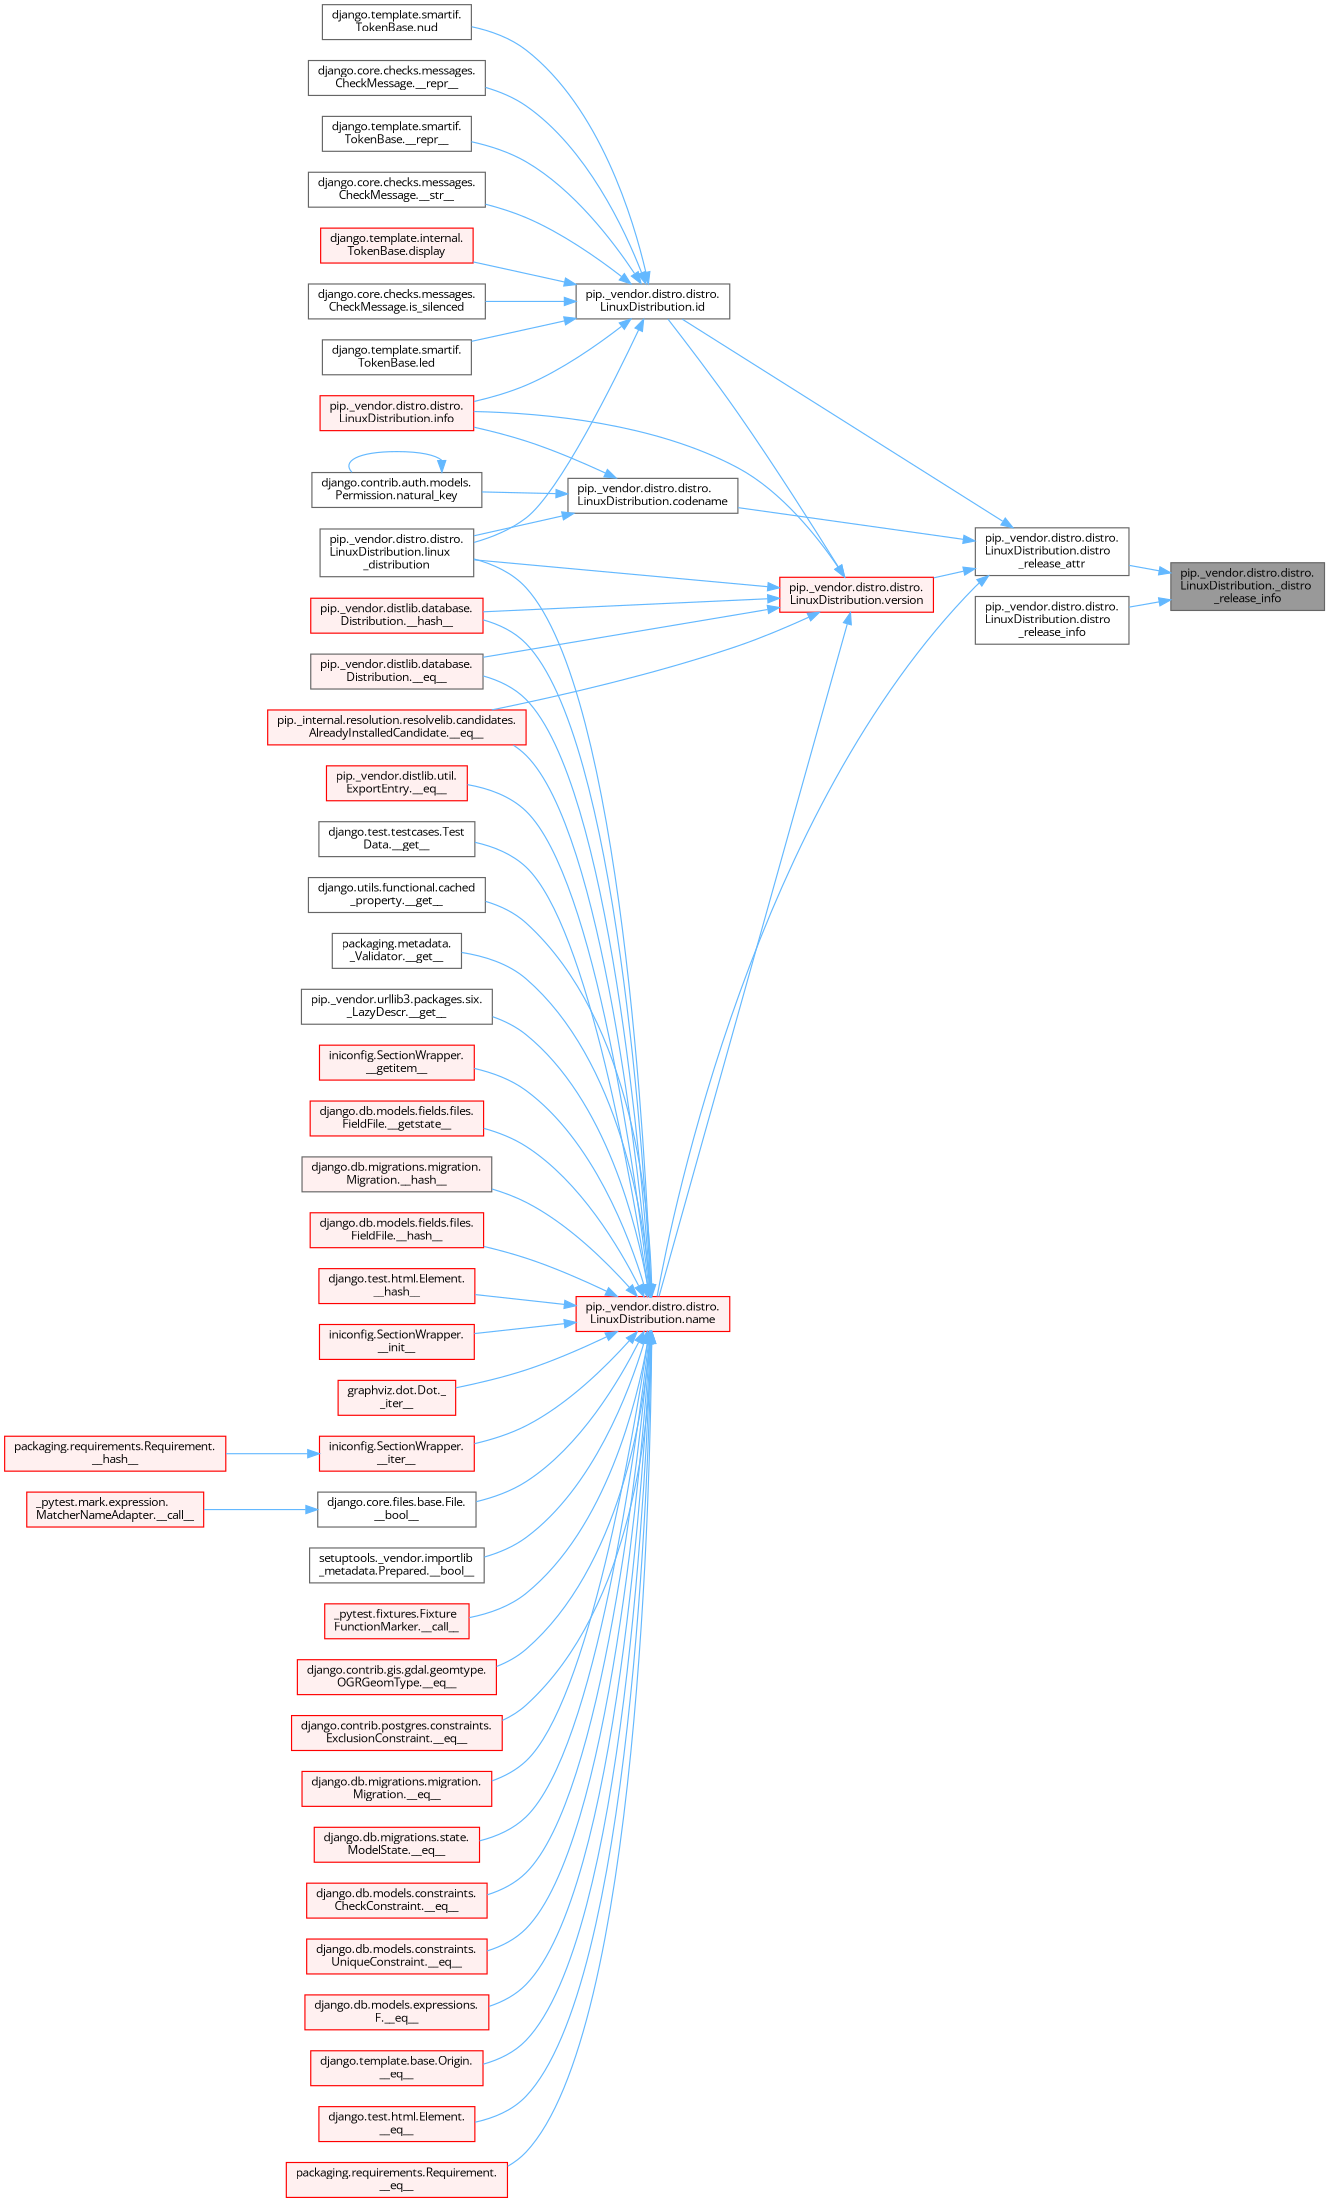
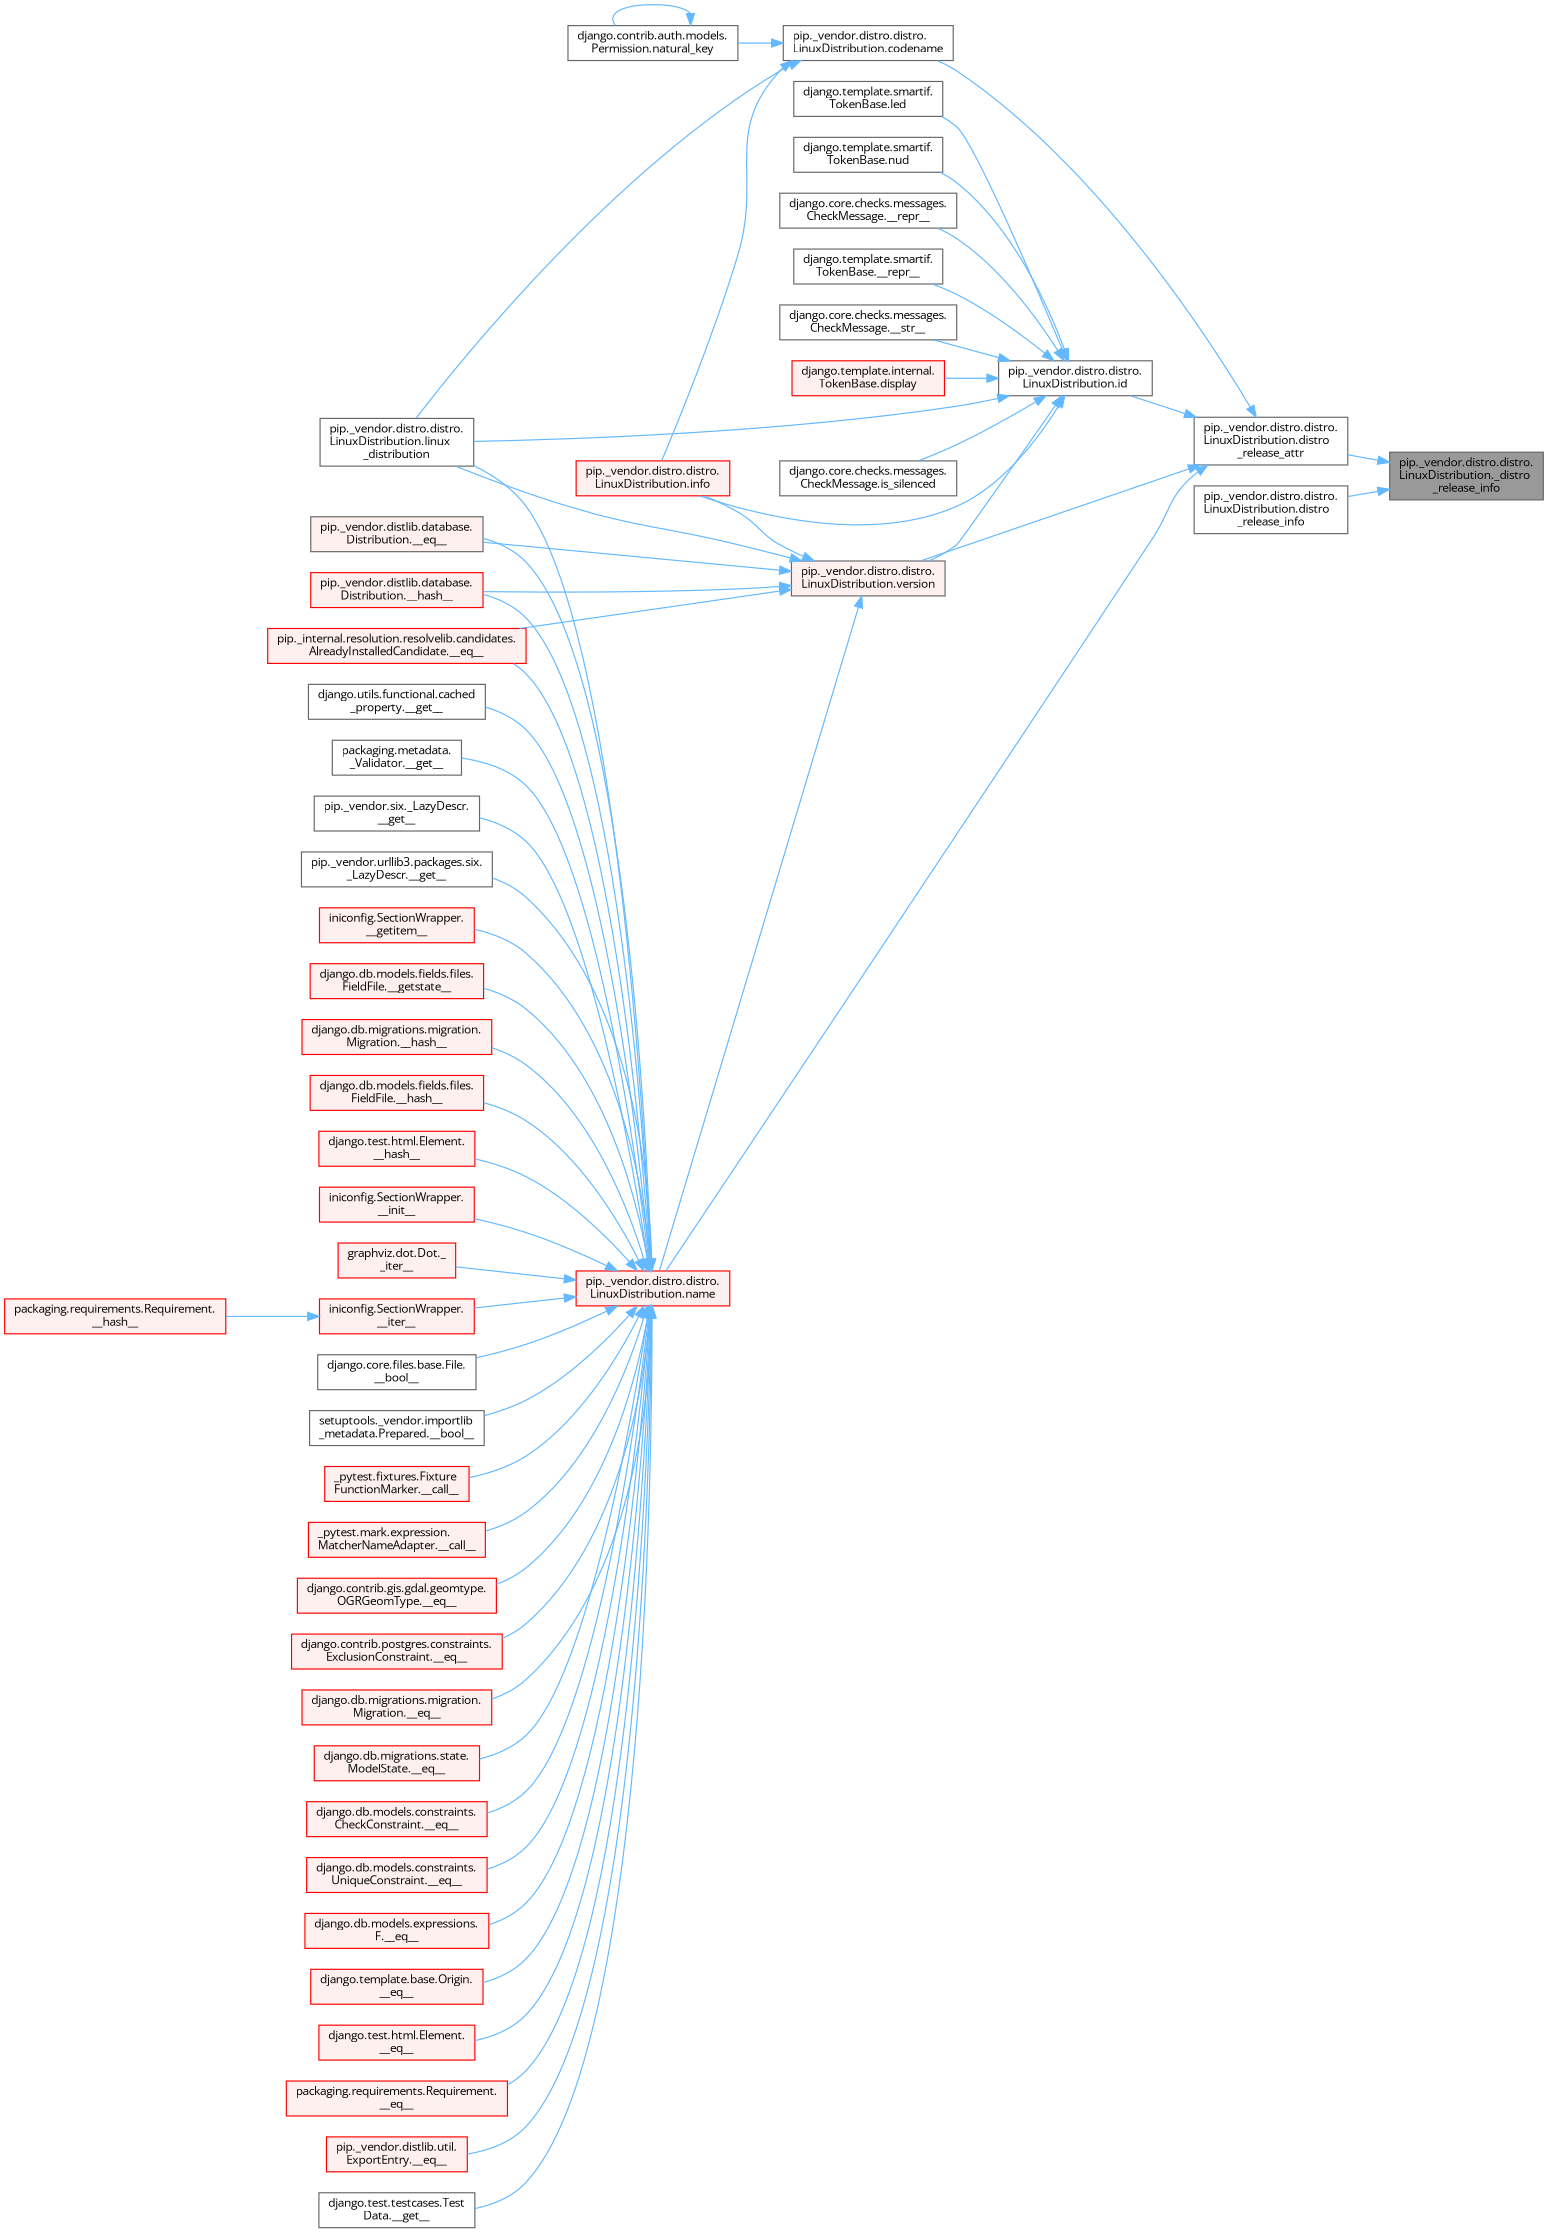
(757, 440) -> (994, 493)
(857, 595) -> (868, 578)
none -> (397, 814)
(397, 1174) -> (397, 1037)
(255, 1510) -> (588, 1443)
